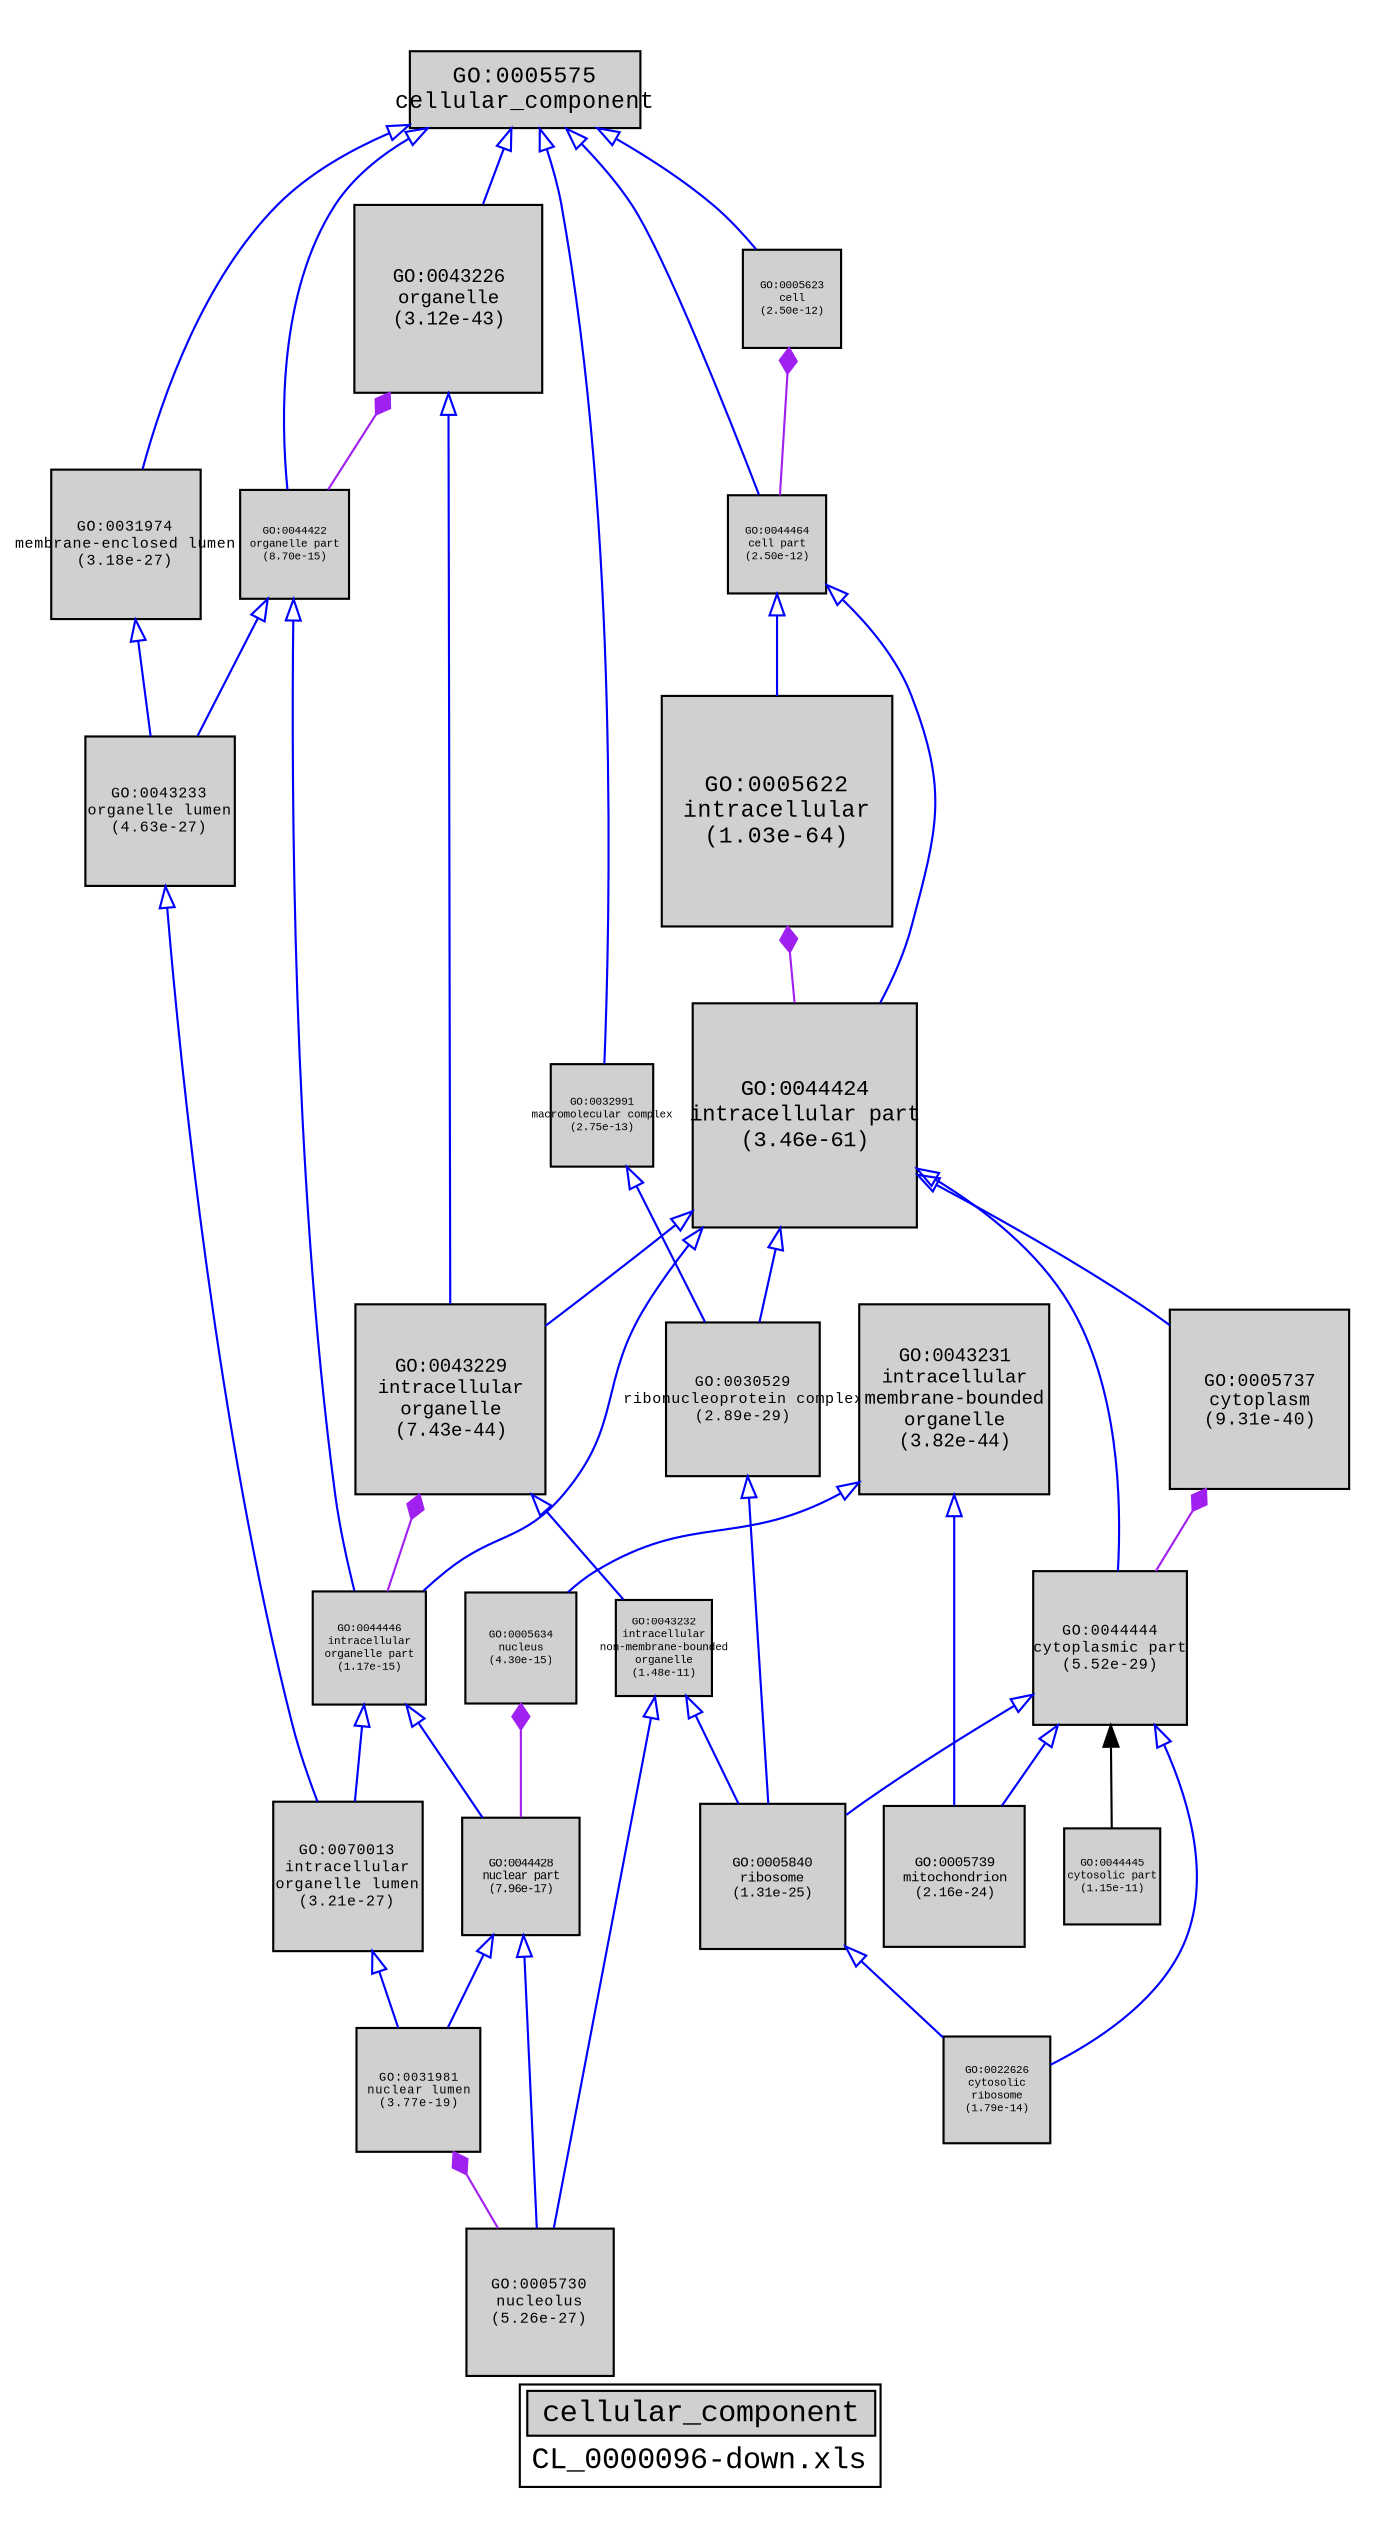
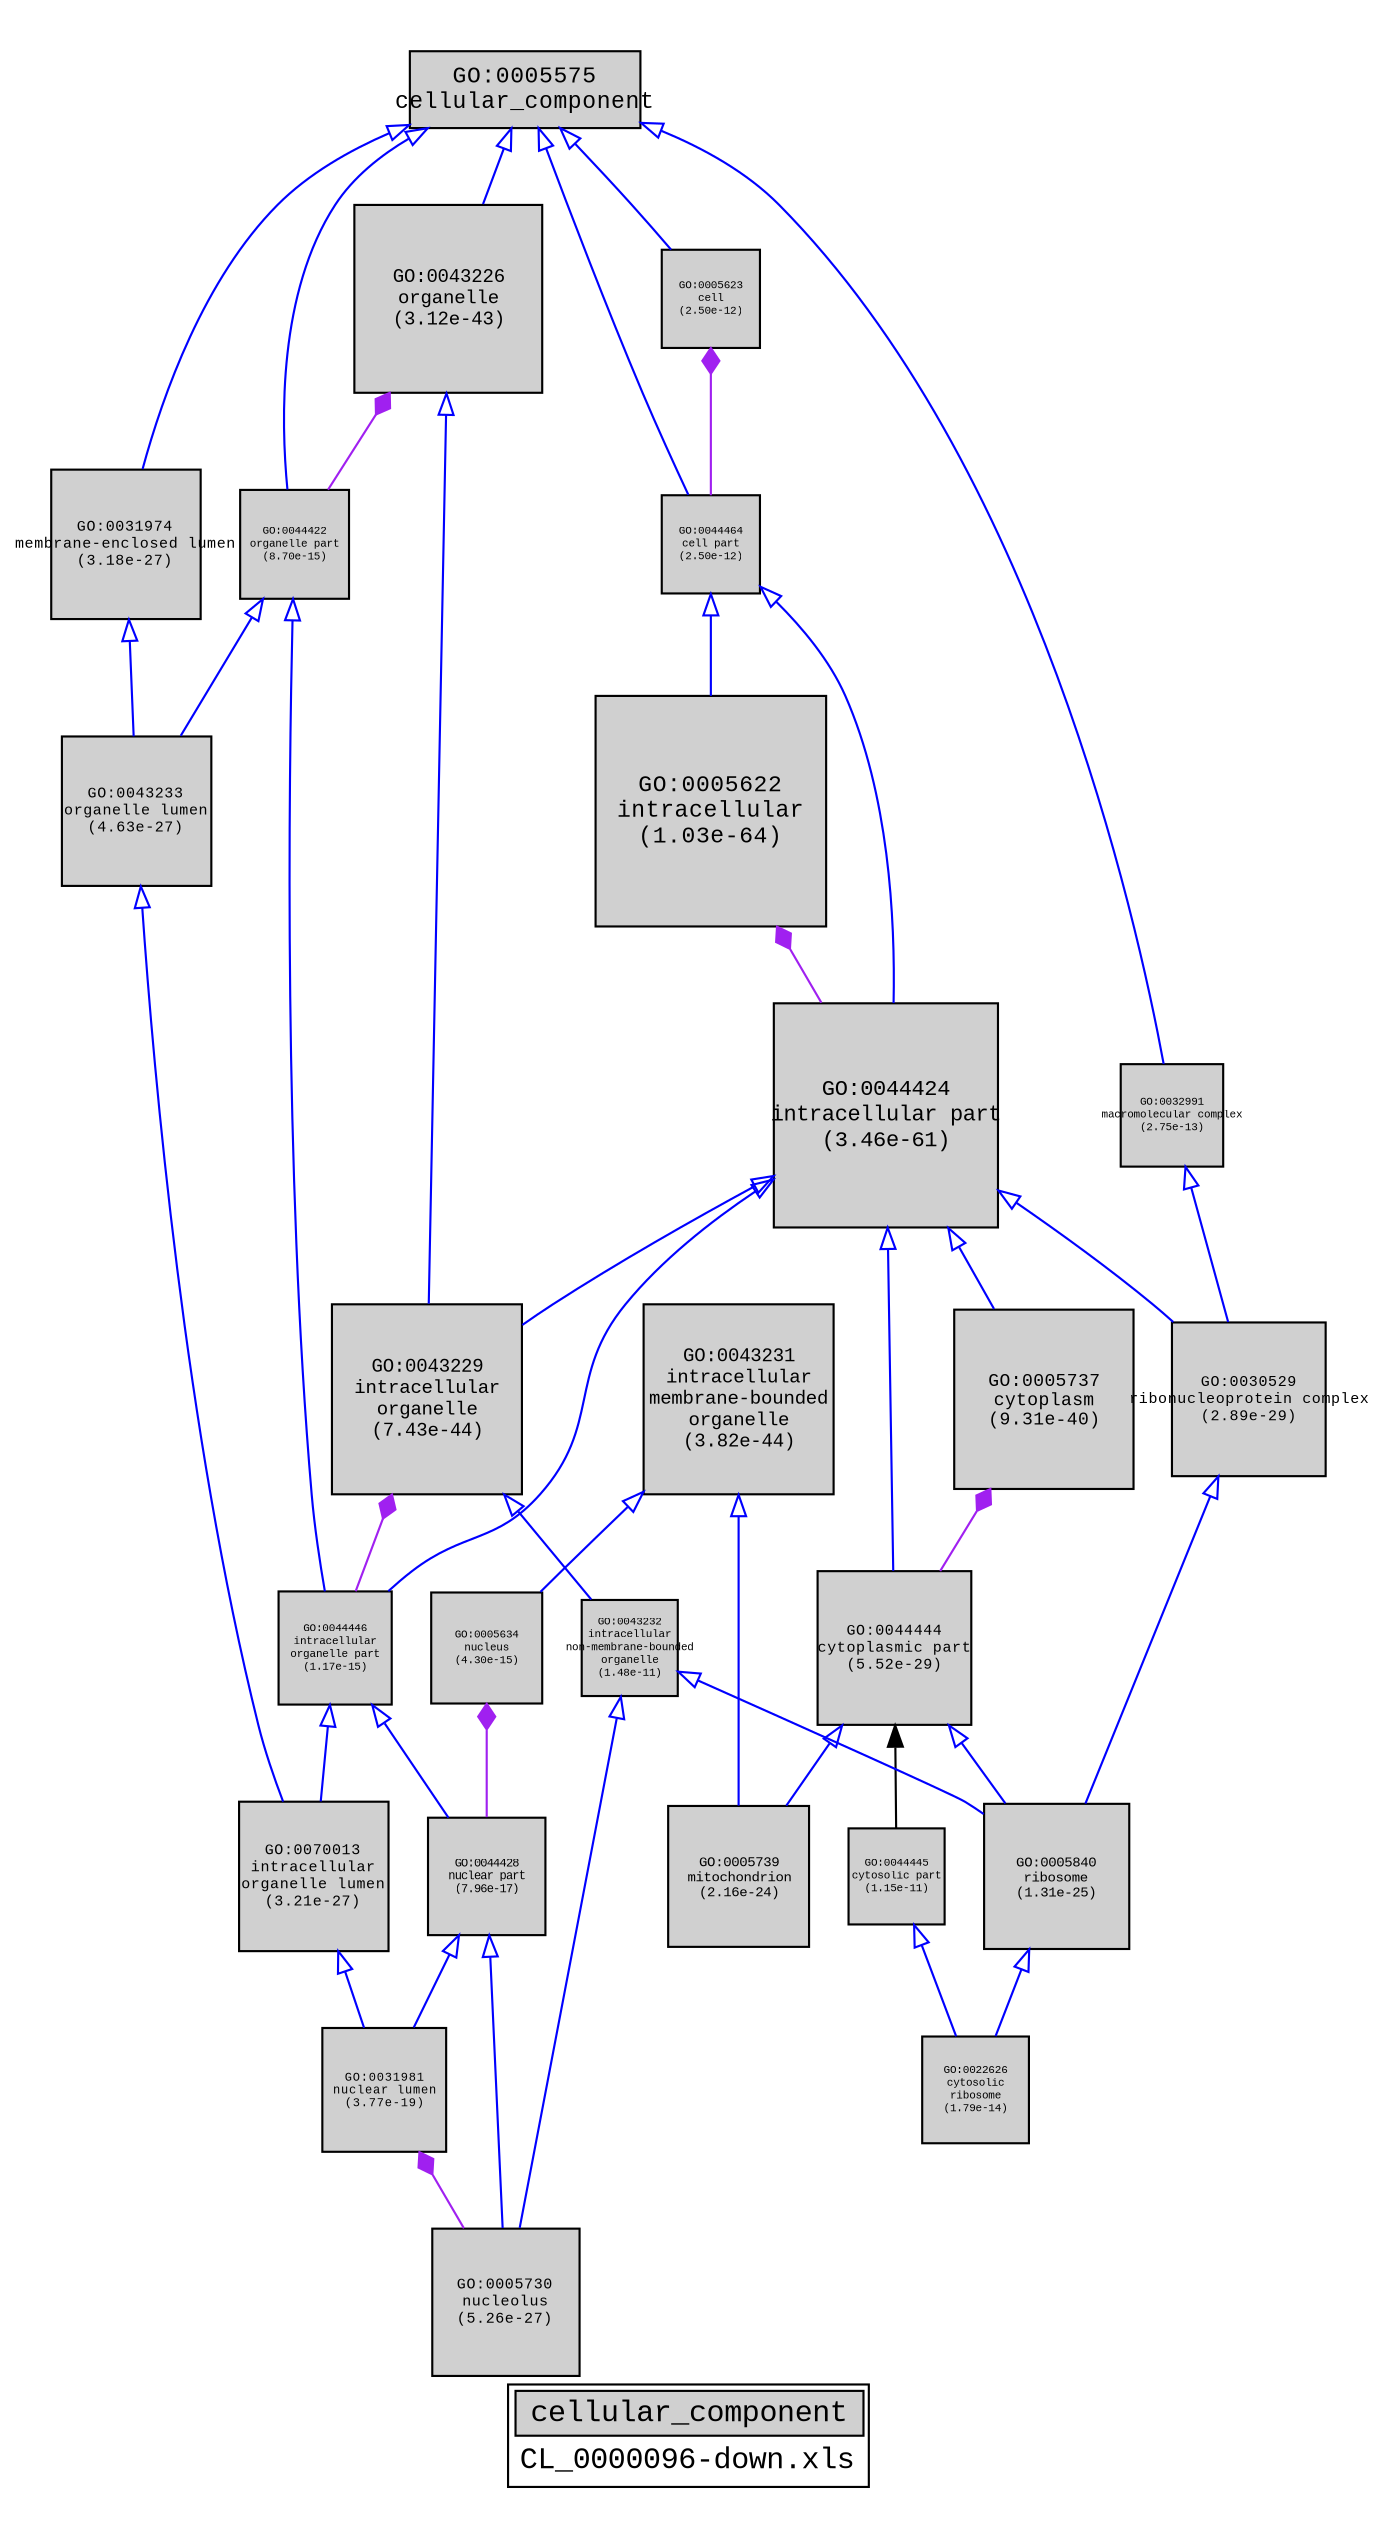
(1187, 1933) -> (939, 1991)
